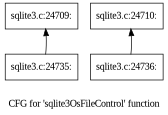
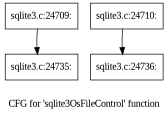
(46, 45) -> (37, 38)
(131, 45) -> (122, 38)
